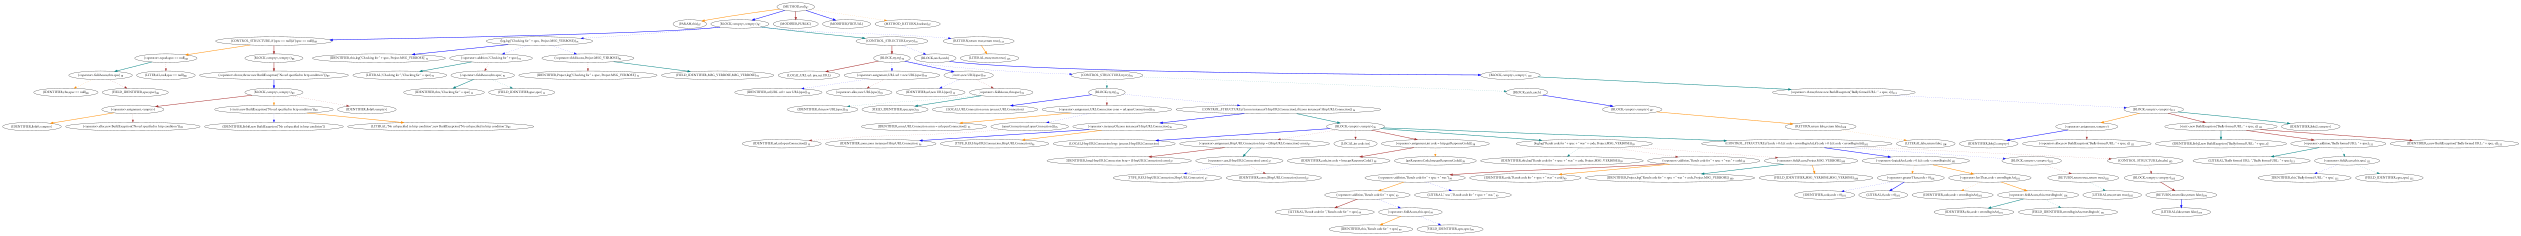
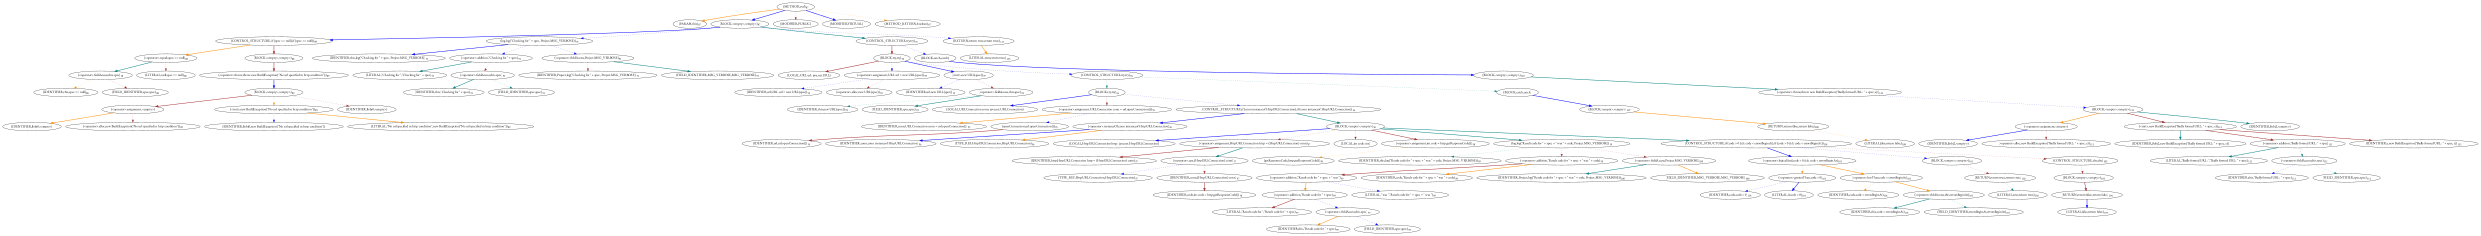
(796, 14) -> (796, 14)
(907, 135) -> (907, 135)
(1388, 152) -> (1204, 185)
